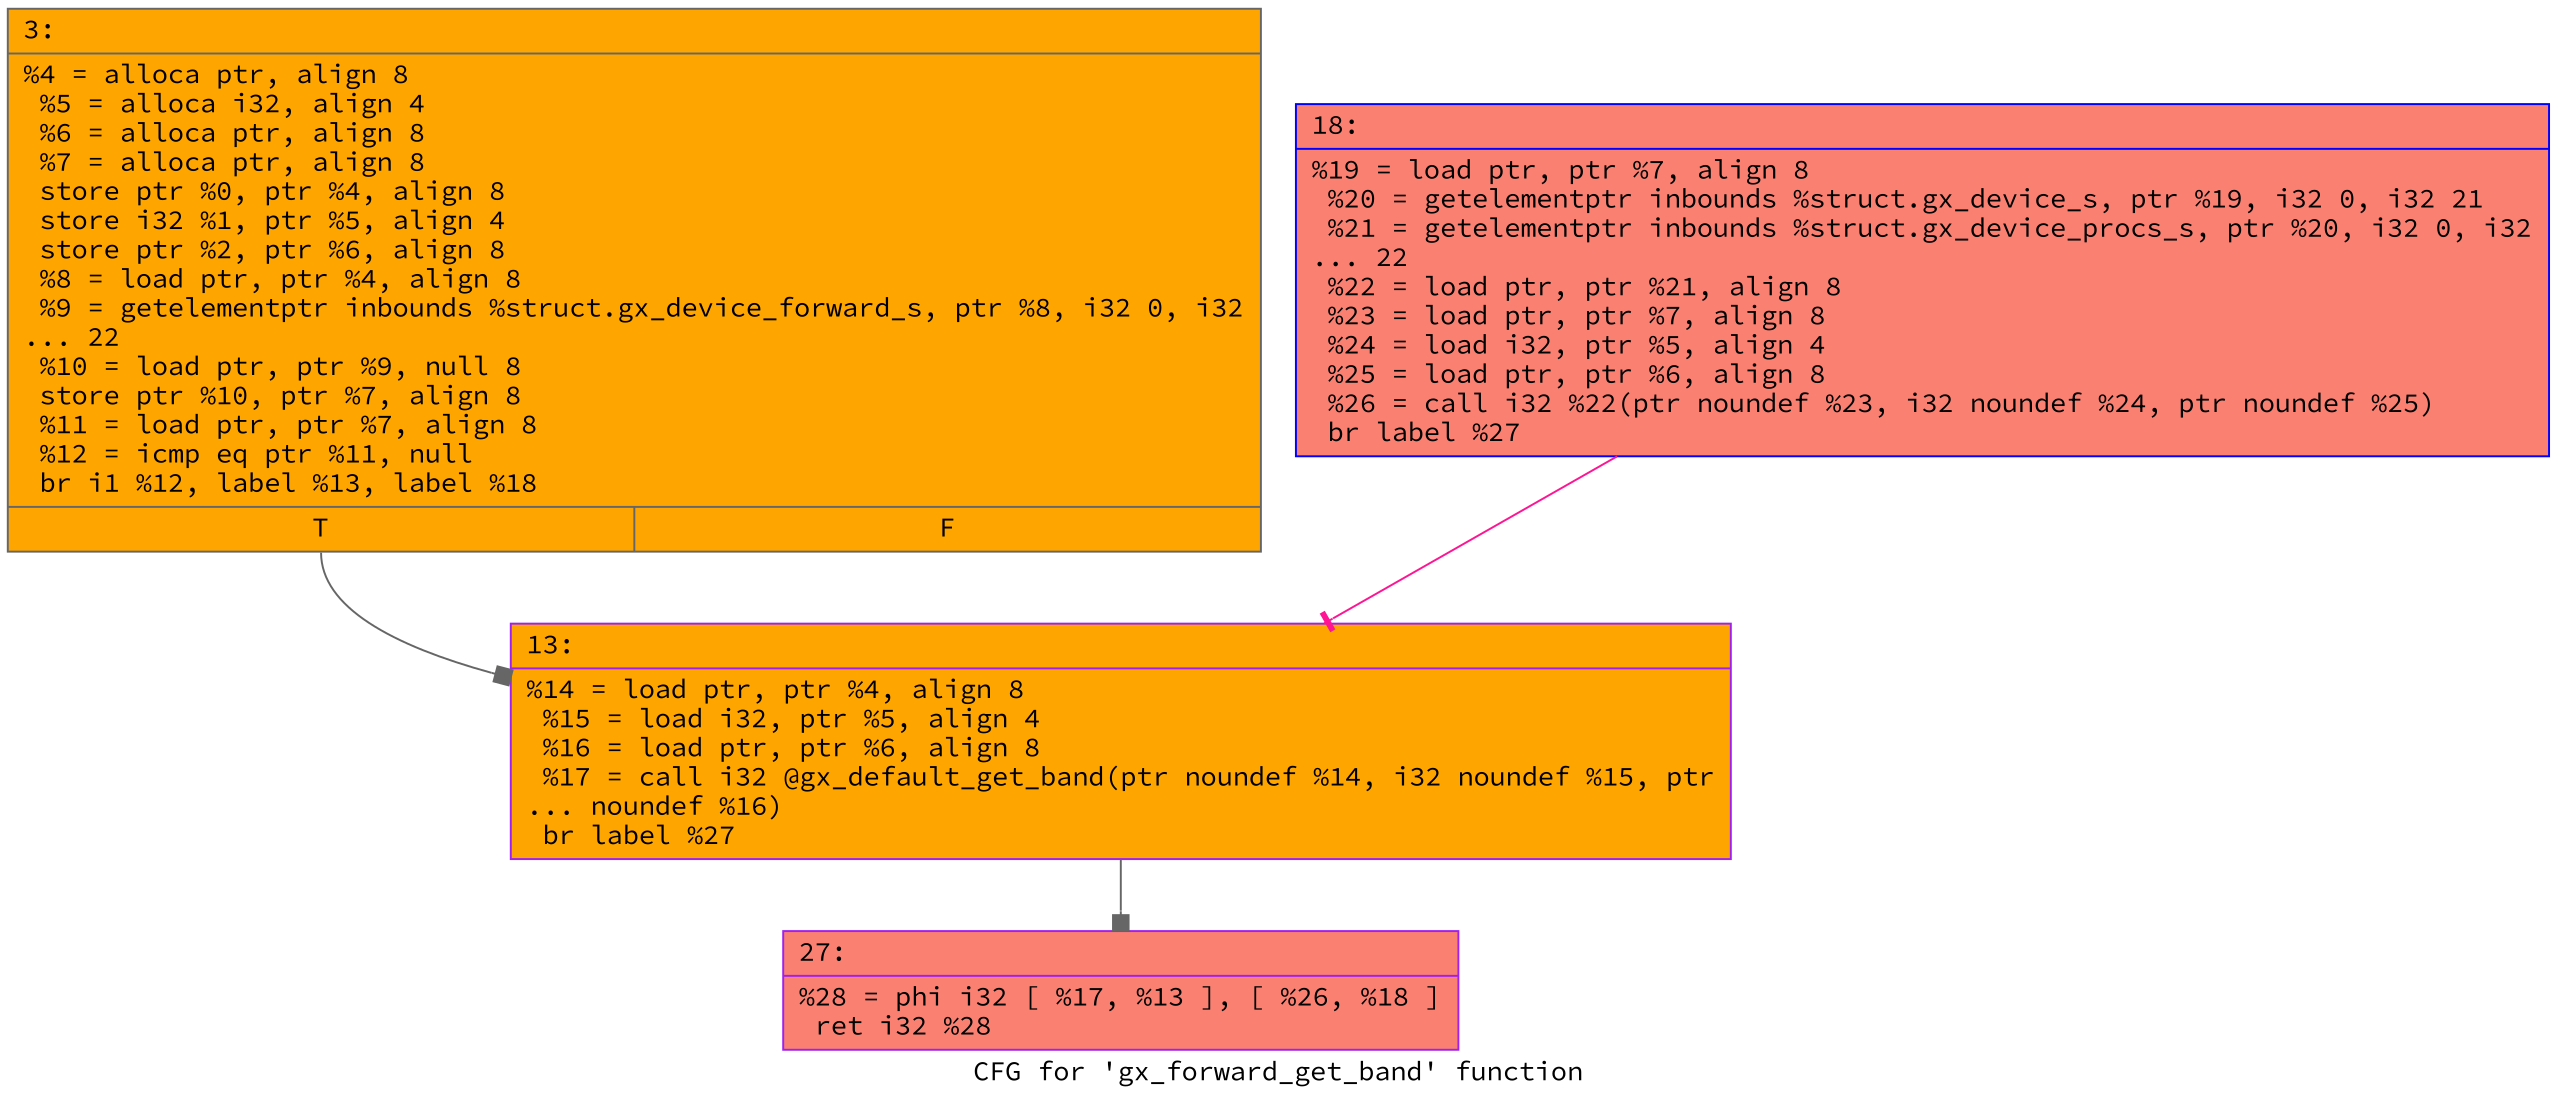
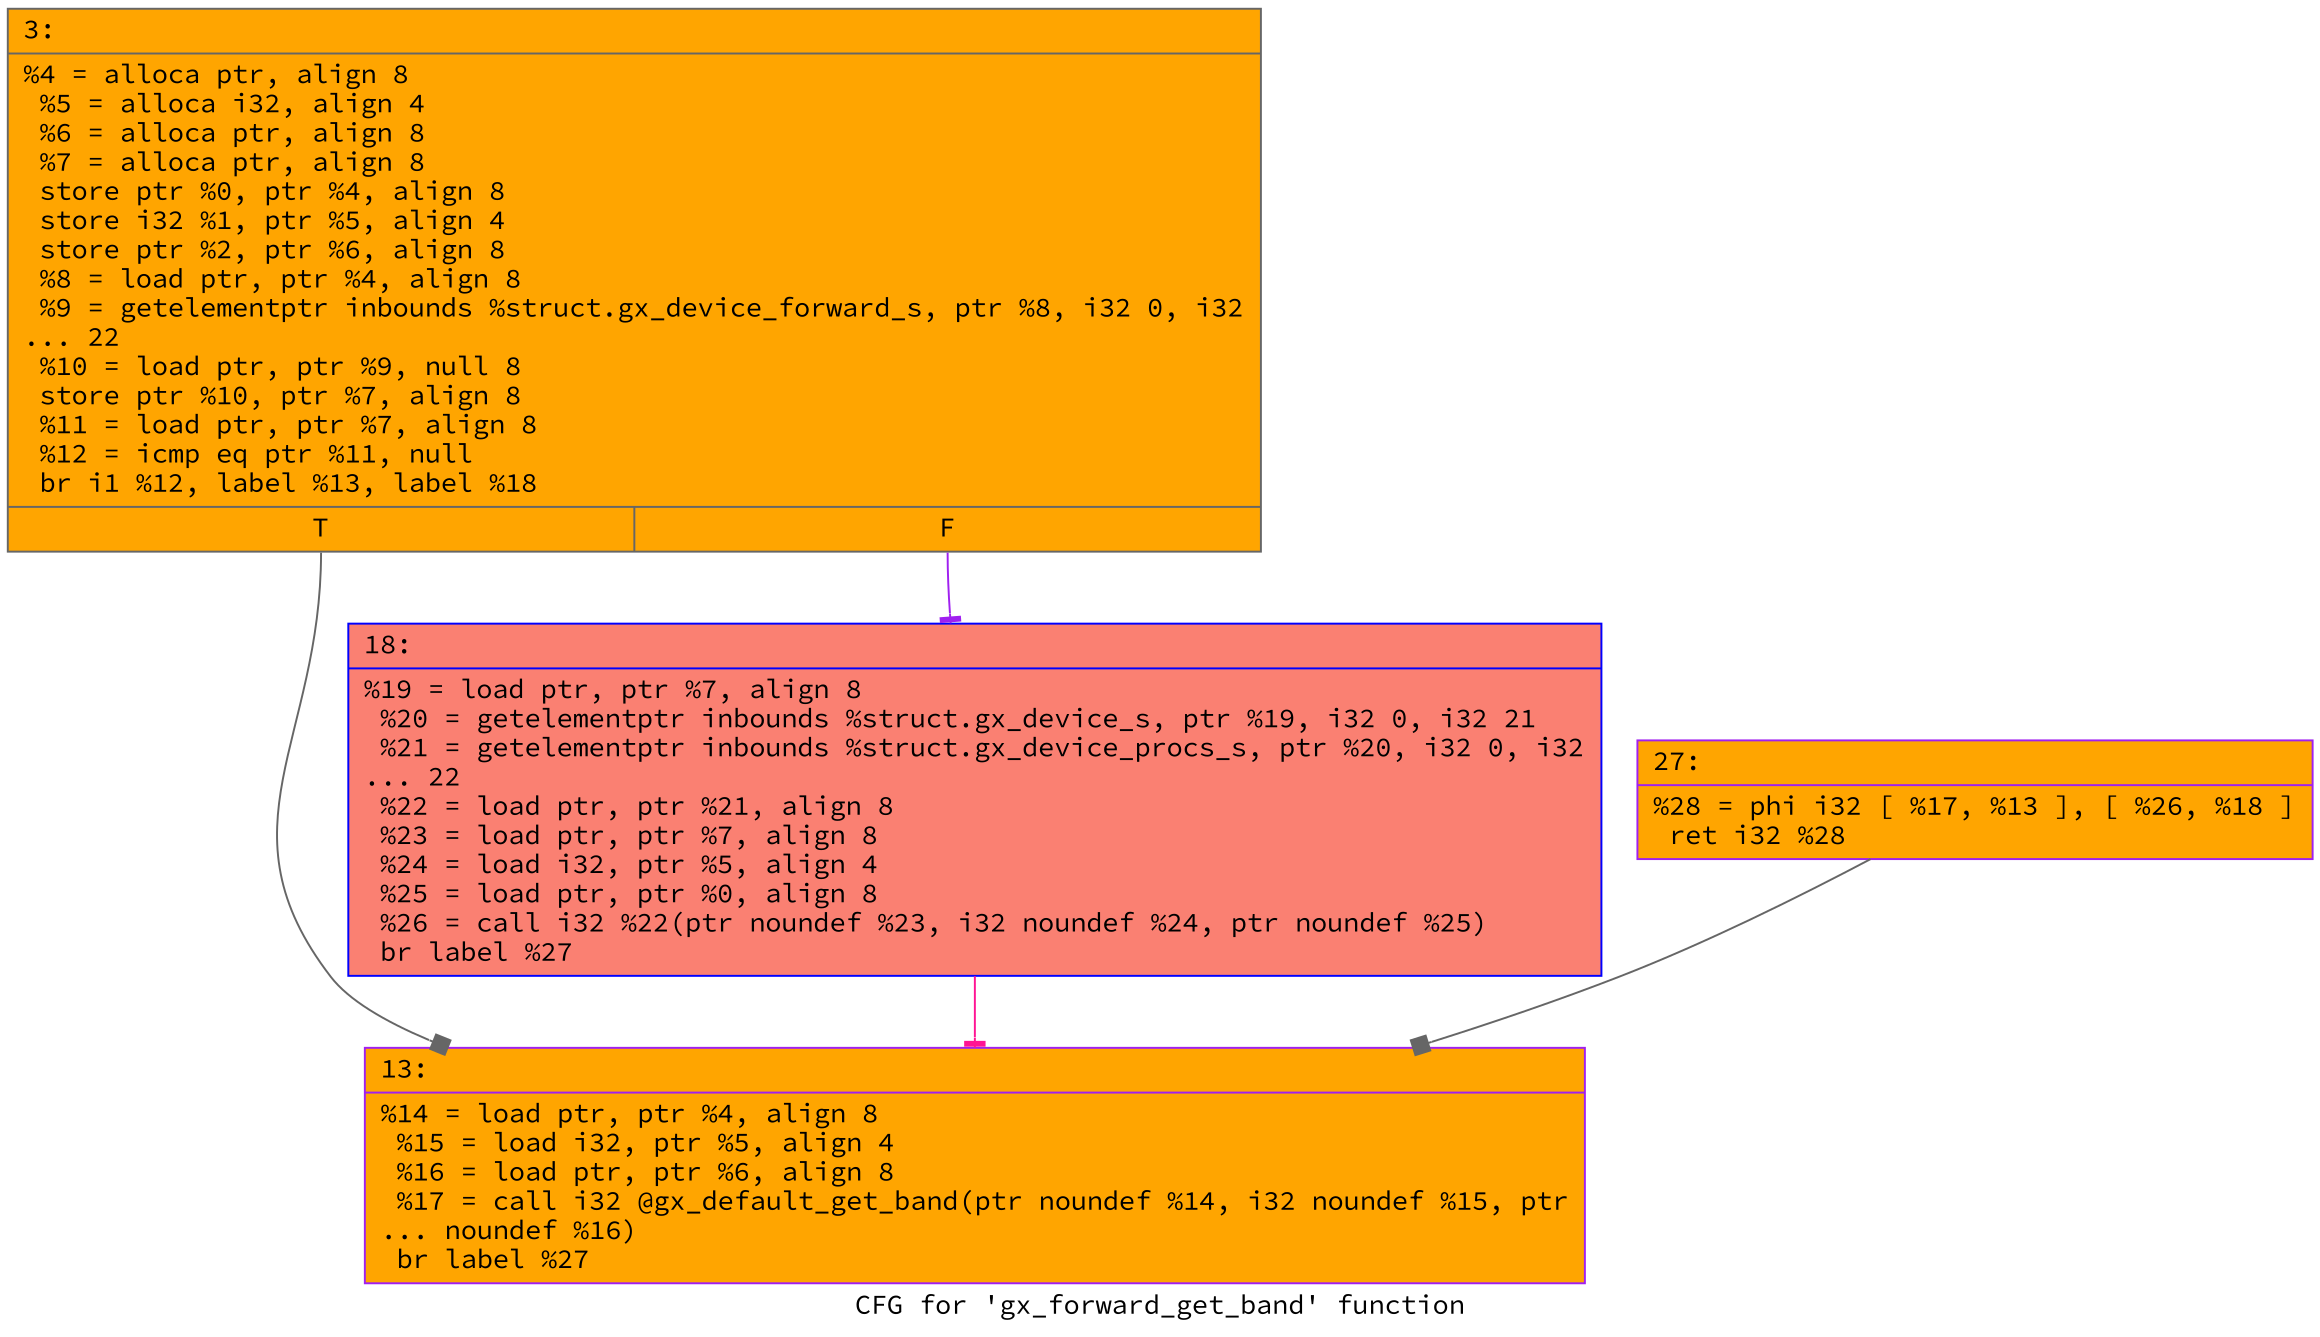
(1569, 375) -> (622, 894)
none -> (948, 583)
(1121, 885) -> (1656, 962)
(1121, 990) -> (1975, 800)
